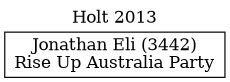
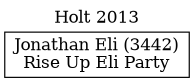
(115, 55) -> (97, 55)
